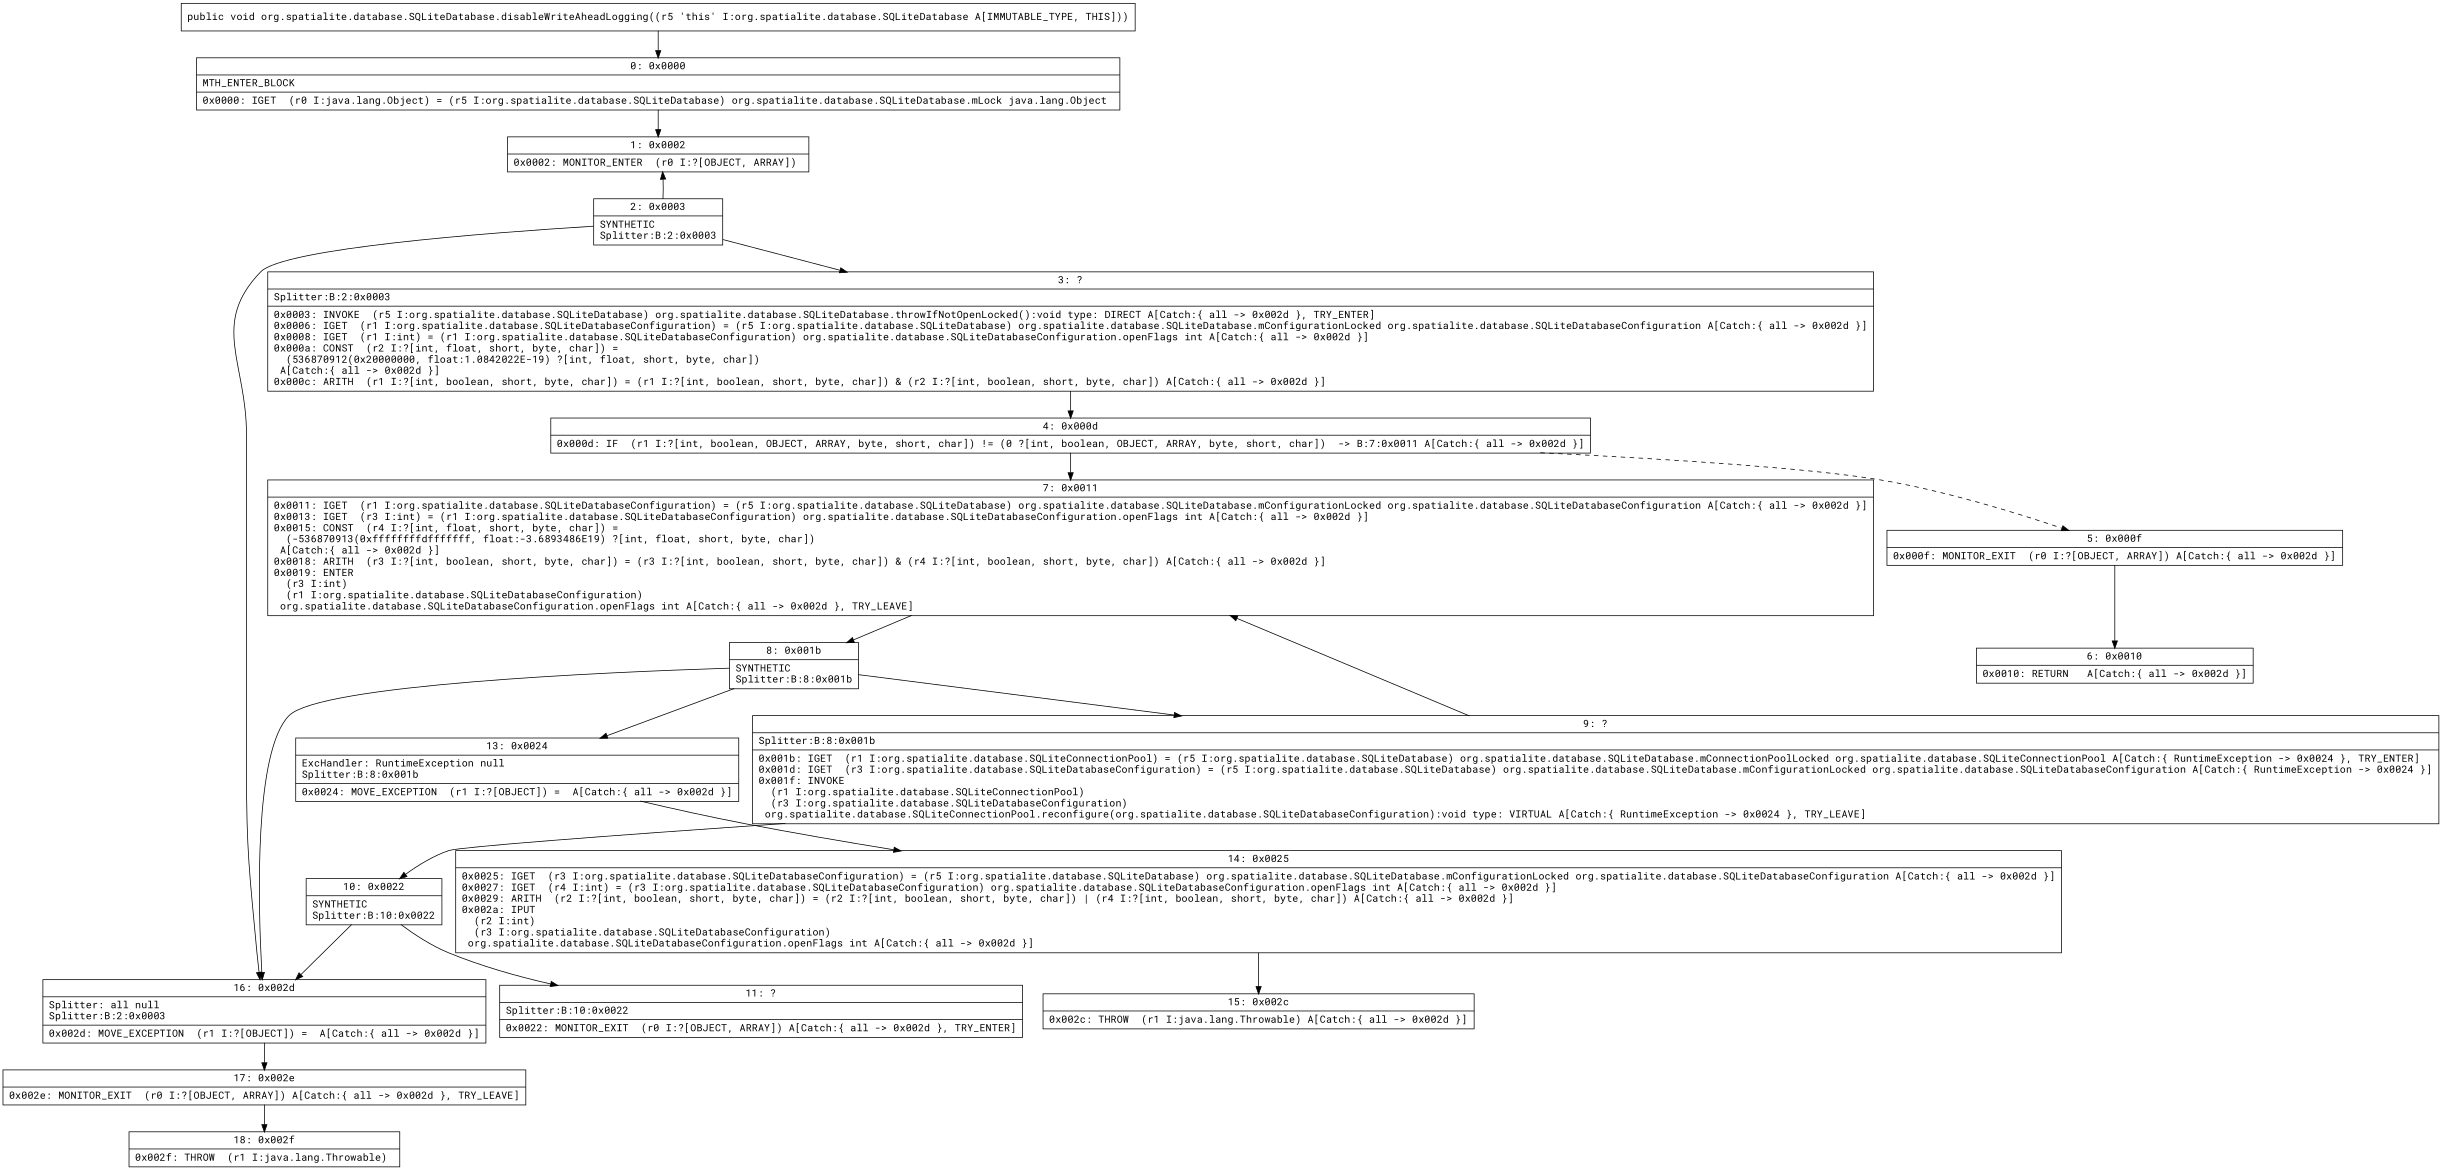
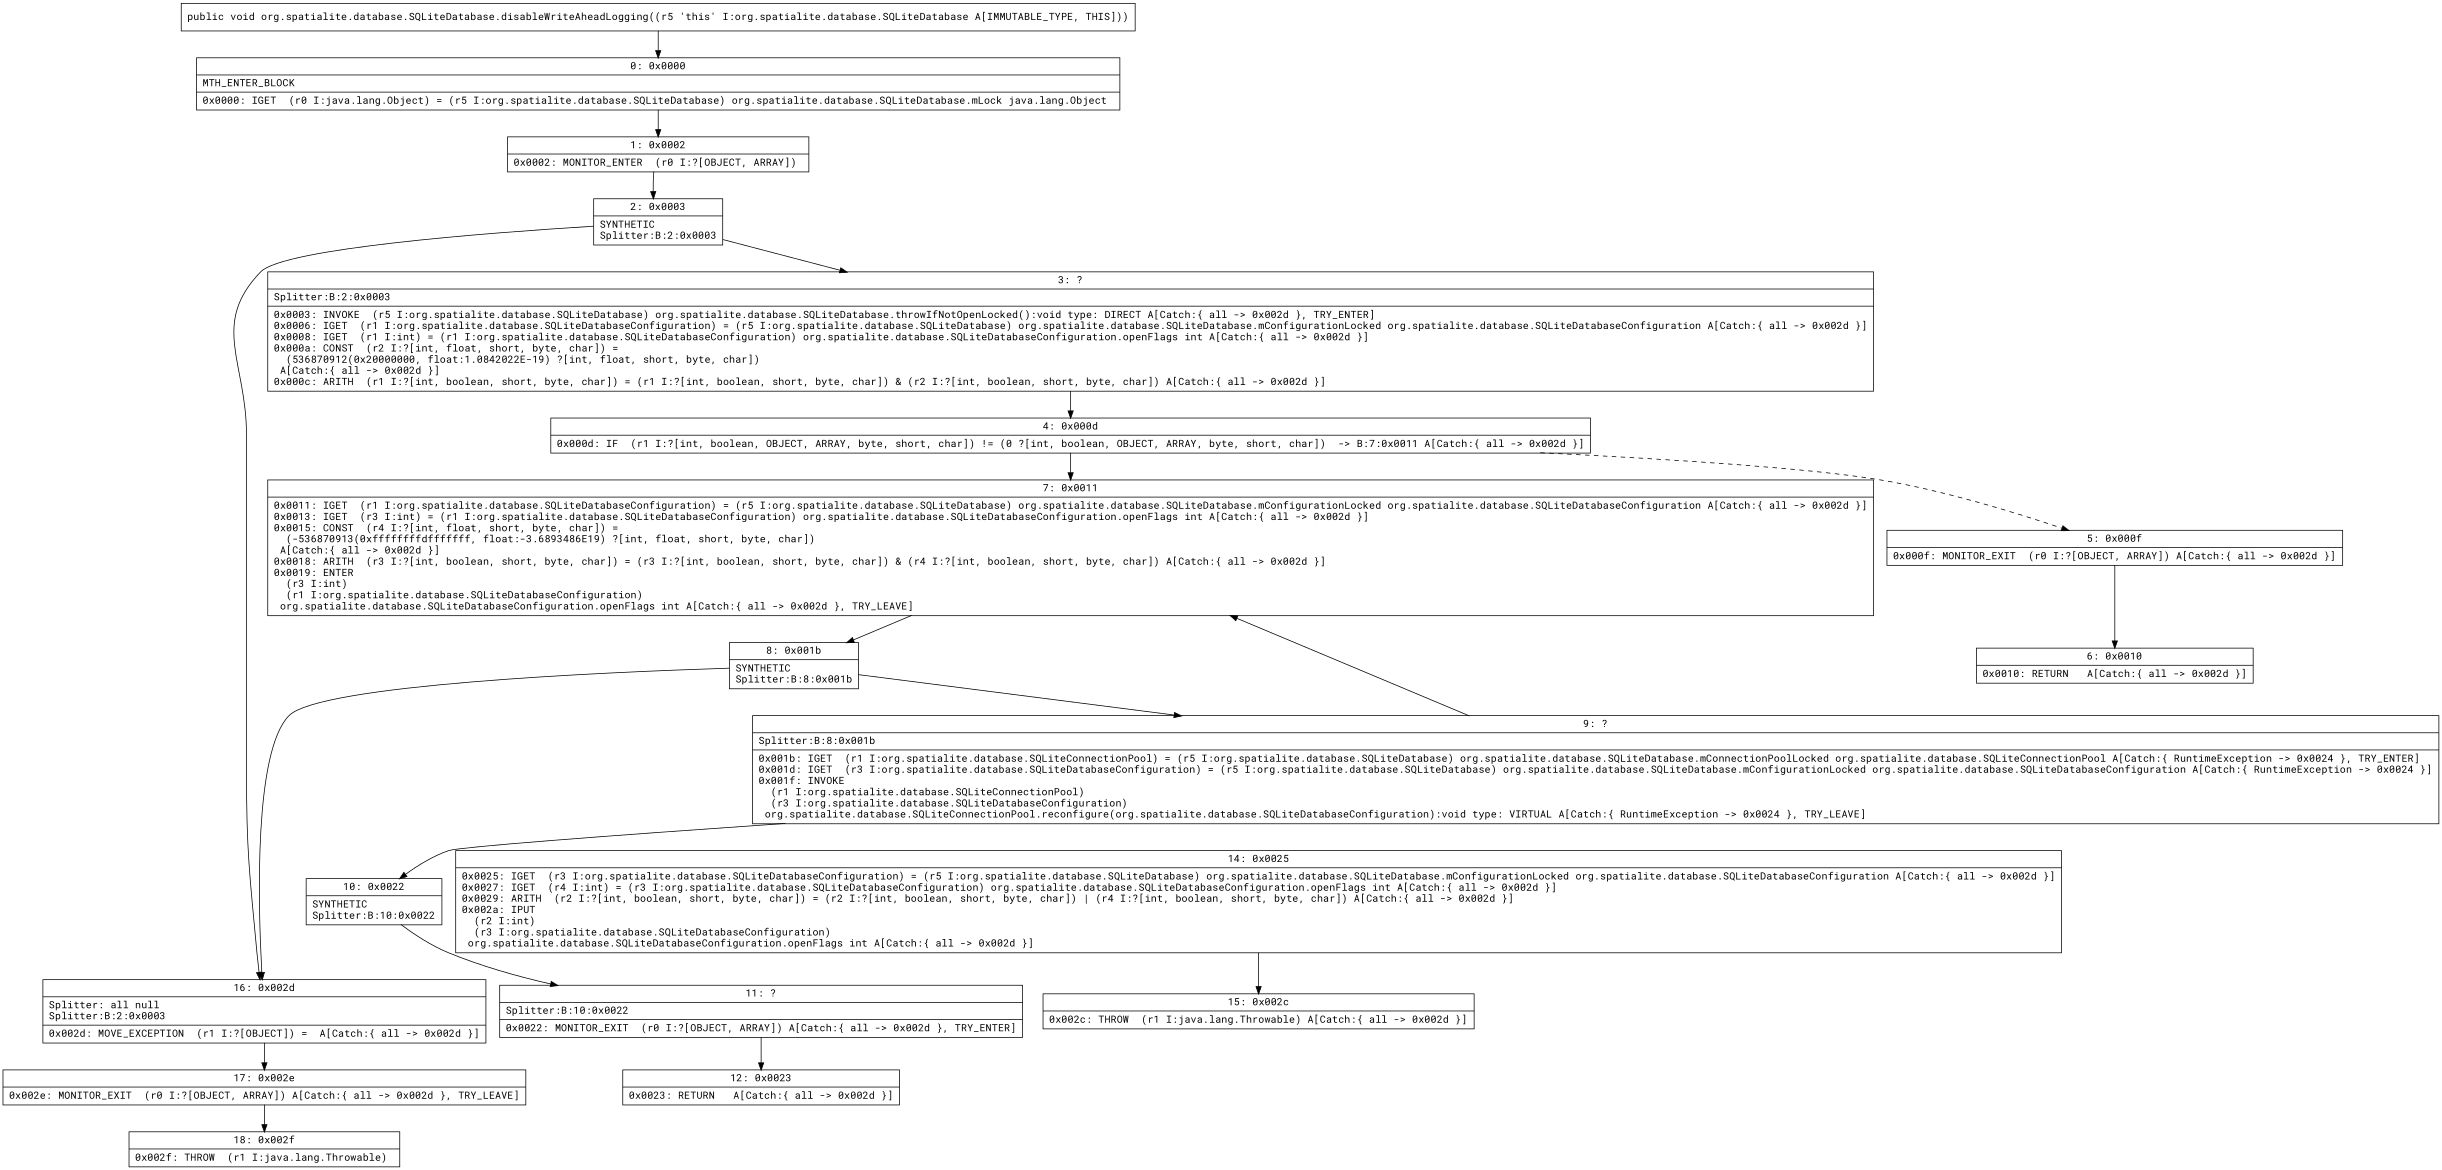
(663, 189) -> (653, 182)
(517, 770) -> none
(326, 950) -> none
none -> (761, 1087)
